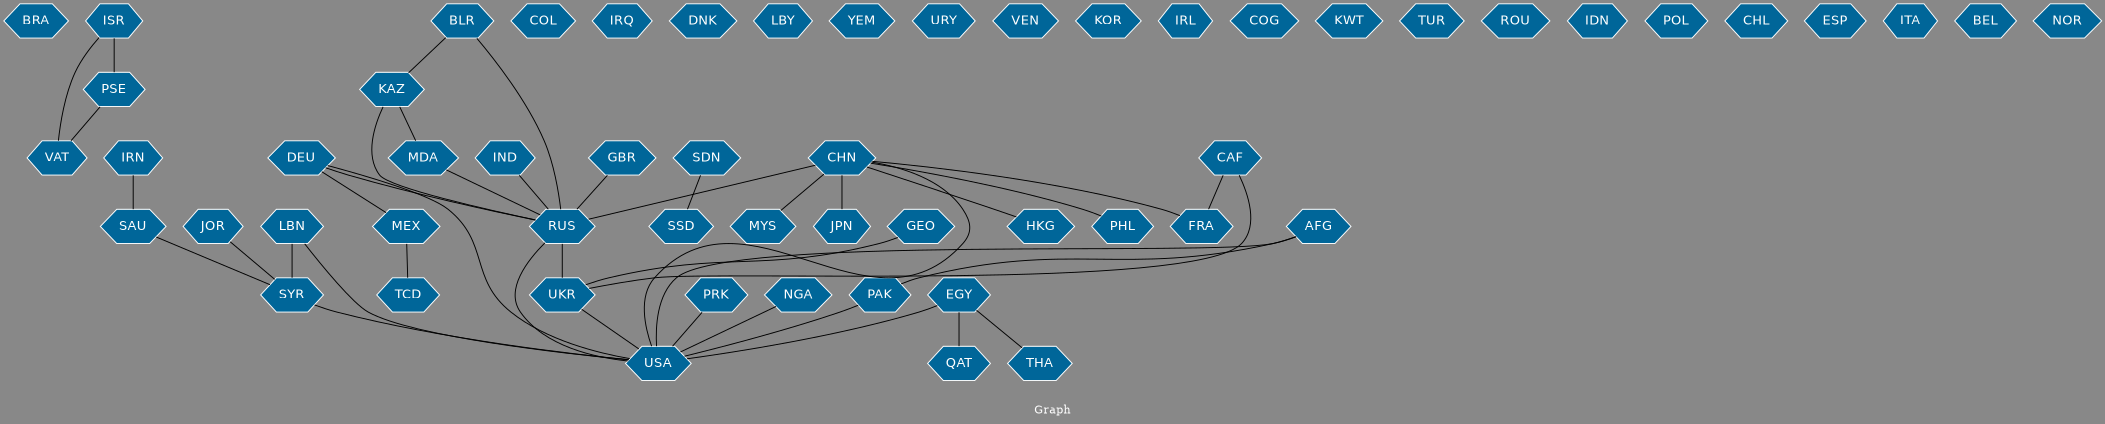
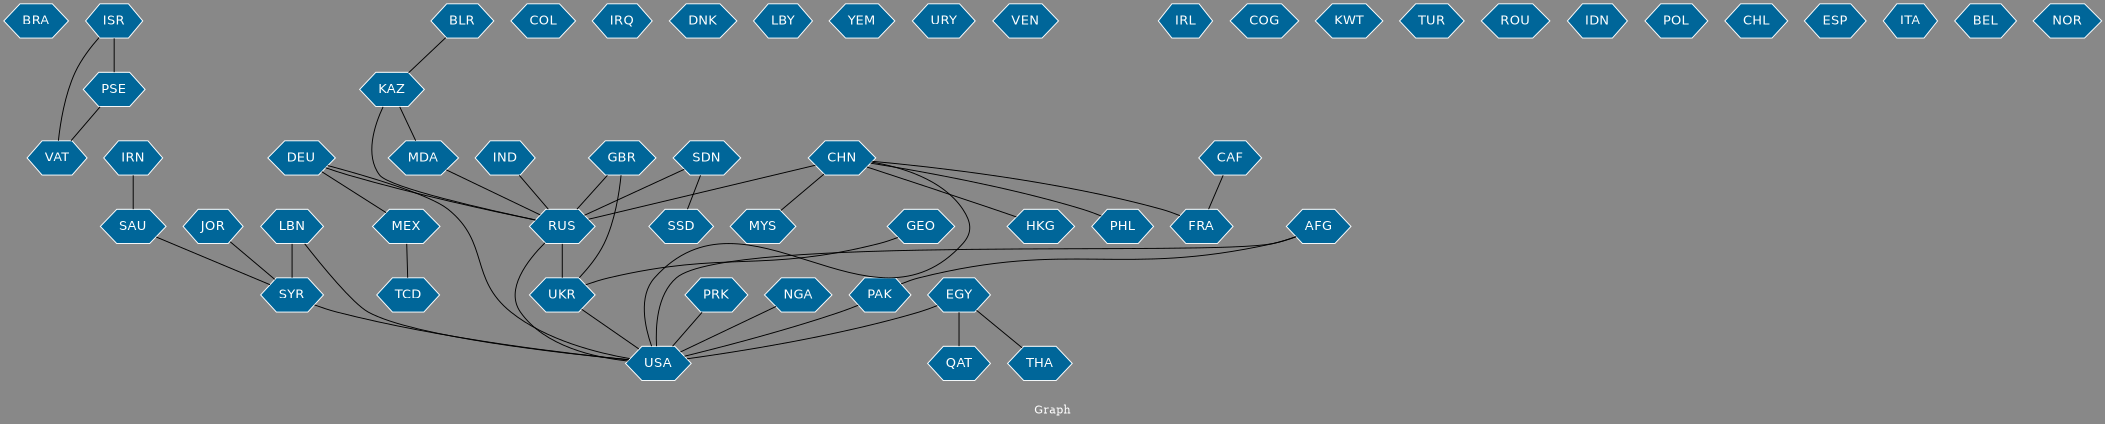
(1108, 21) -> none
(533, 117) -> (634, 192)
(842, 226) -> none
(971, 275) -> (609, 230)
